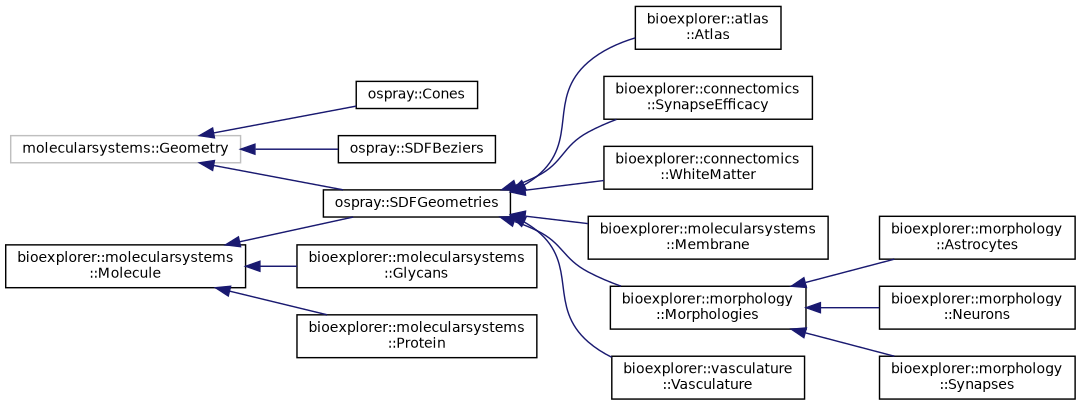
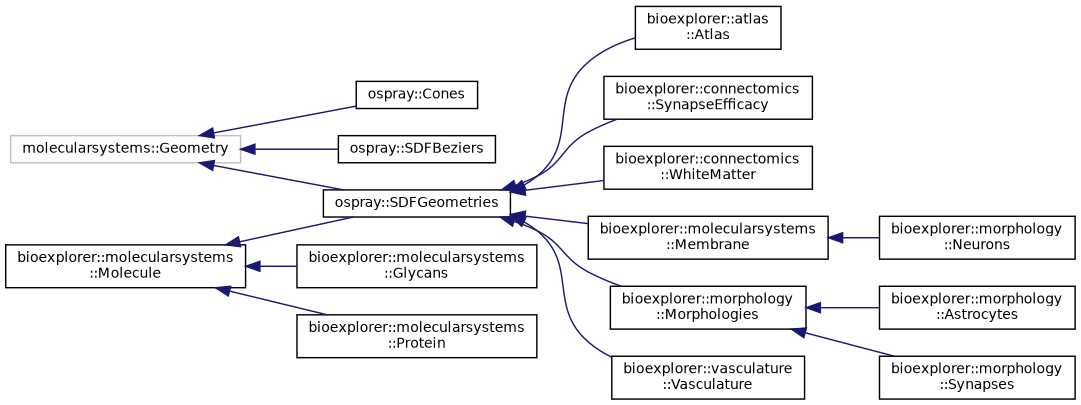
(850, 308) -> (861, 238)
